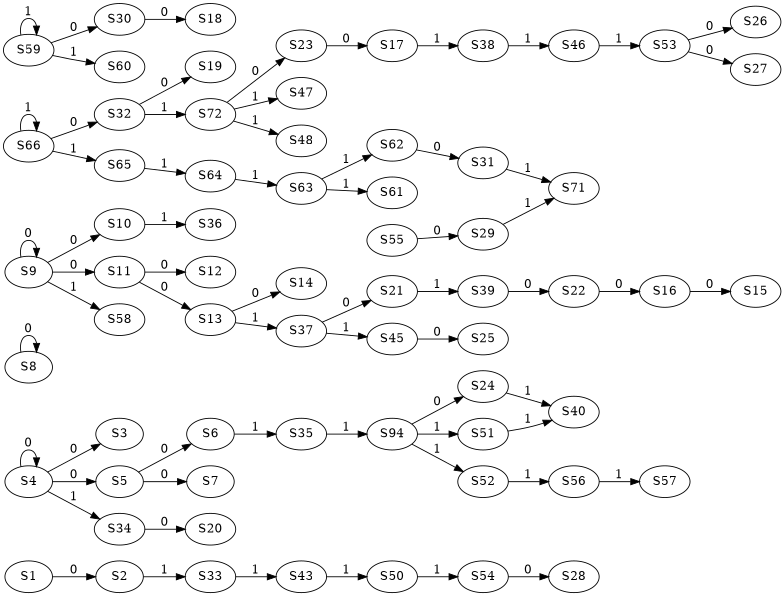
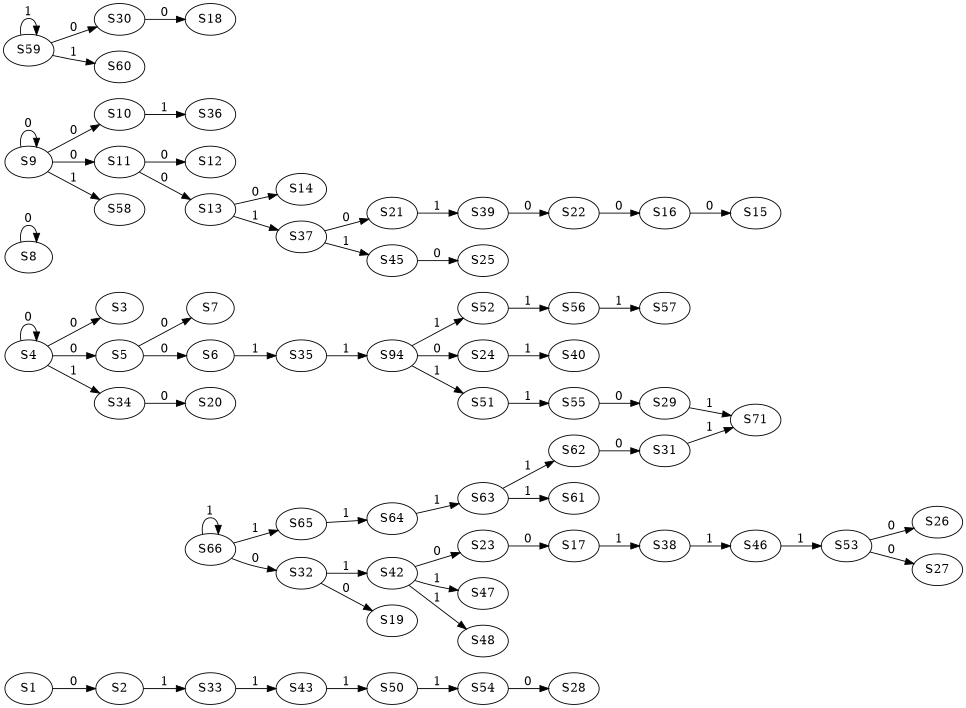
(210, 114) -> (392, 573)
(526, 428) -> (524, 403)
